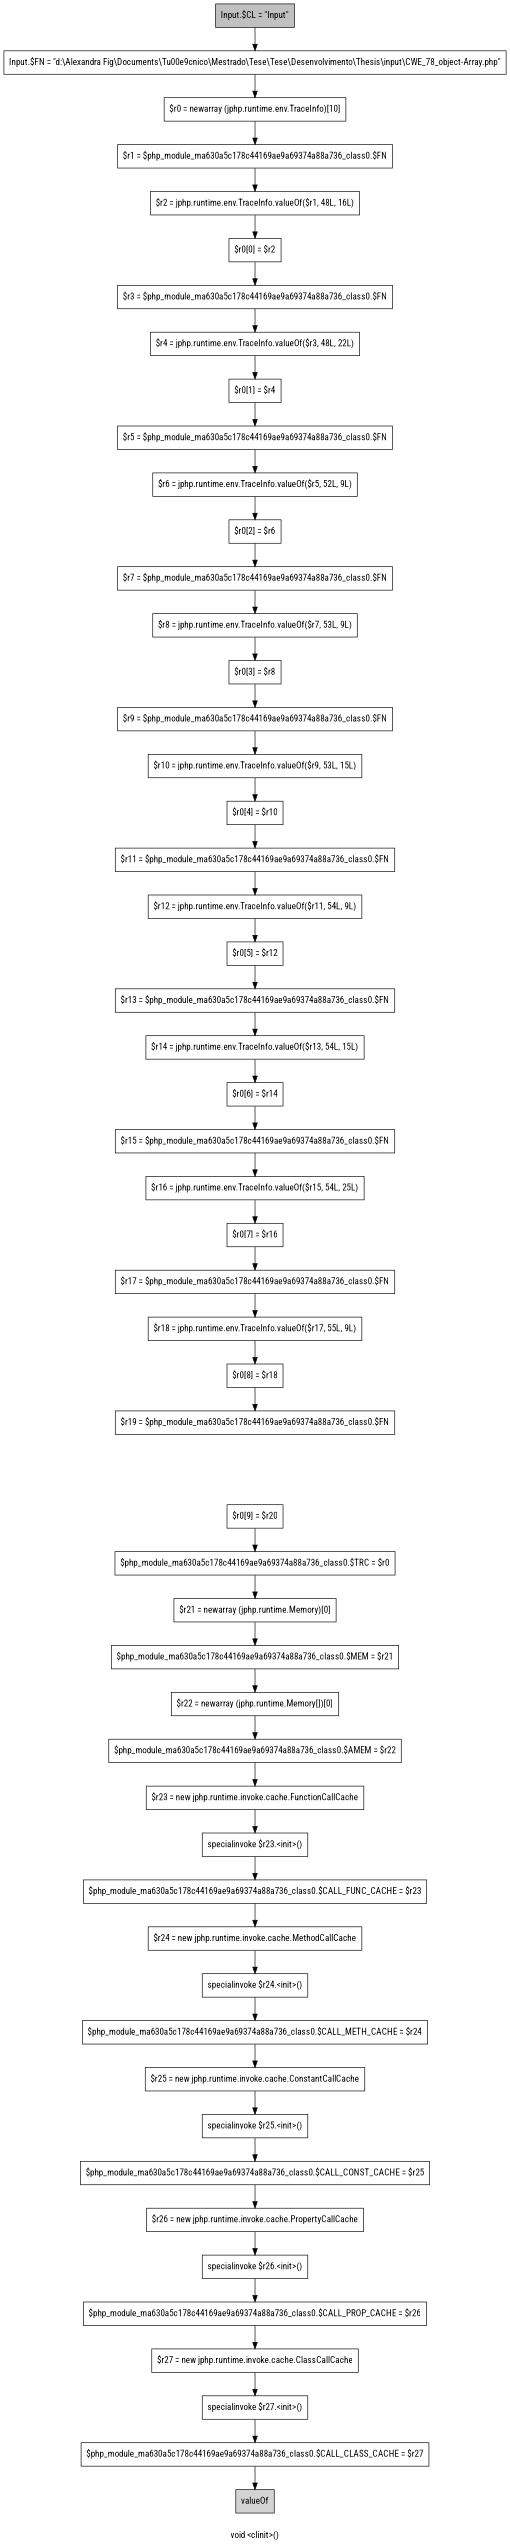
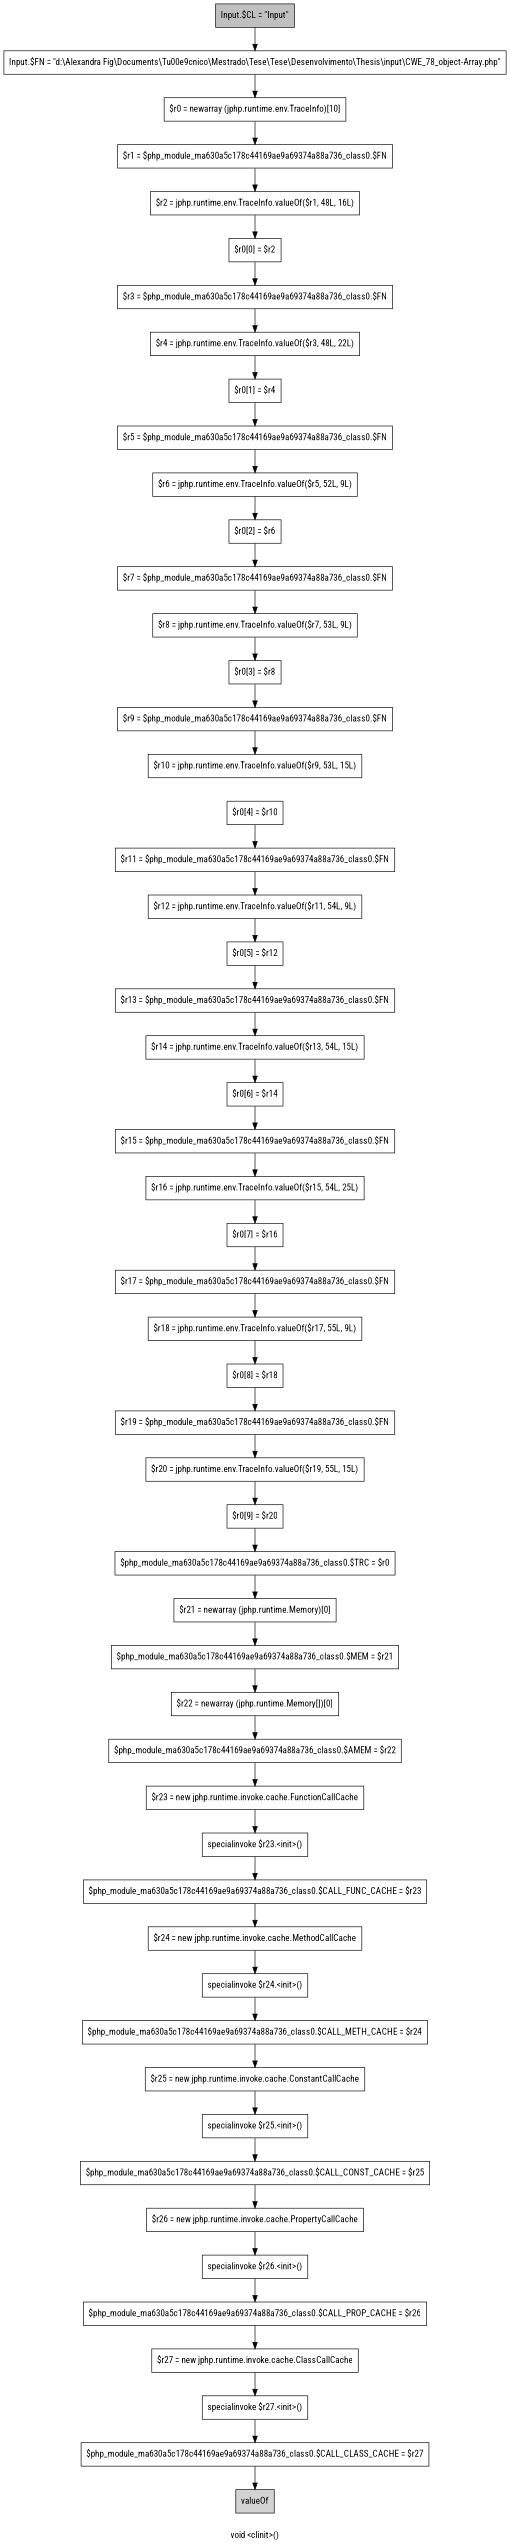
(255, 786) -> none
none -> (255, 1470)
